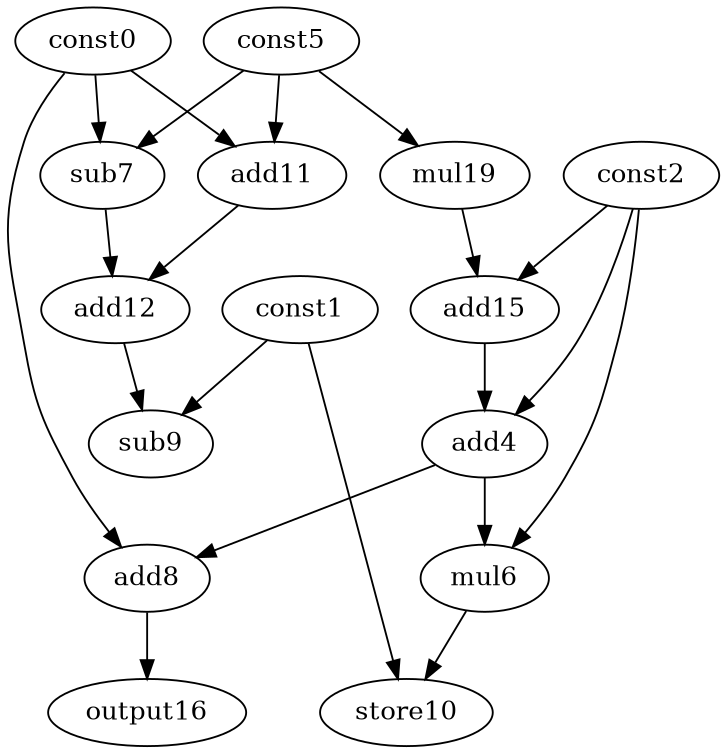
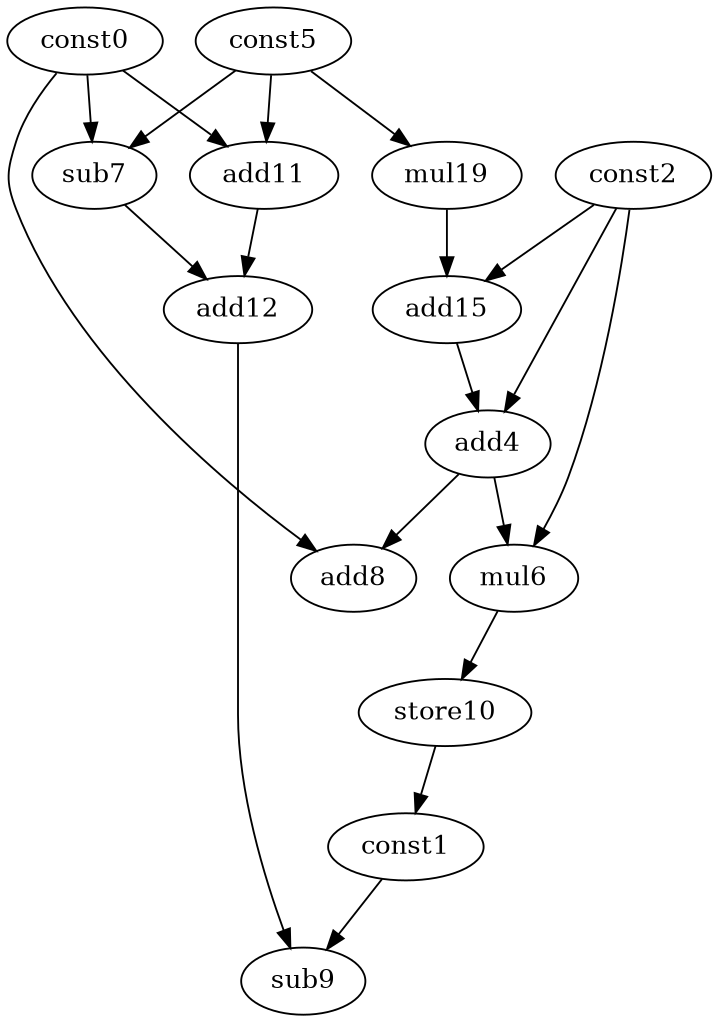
(353, 510) -> (428, 770)
(147, 713) -> none
